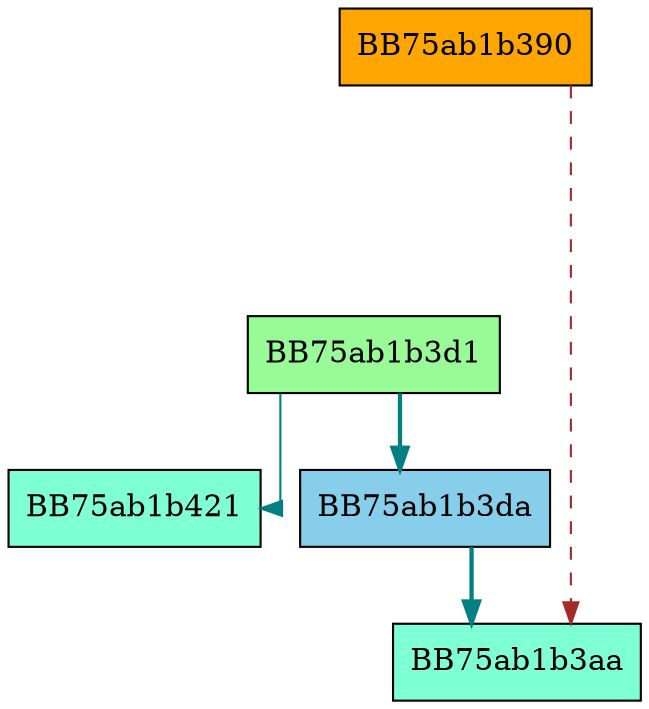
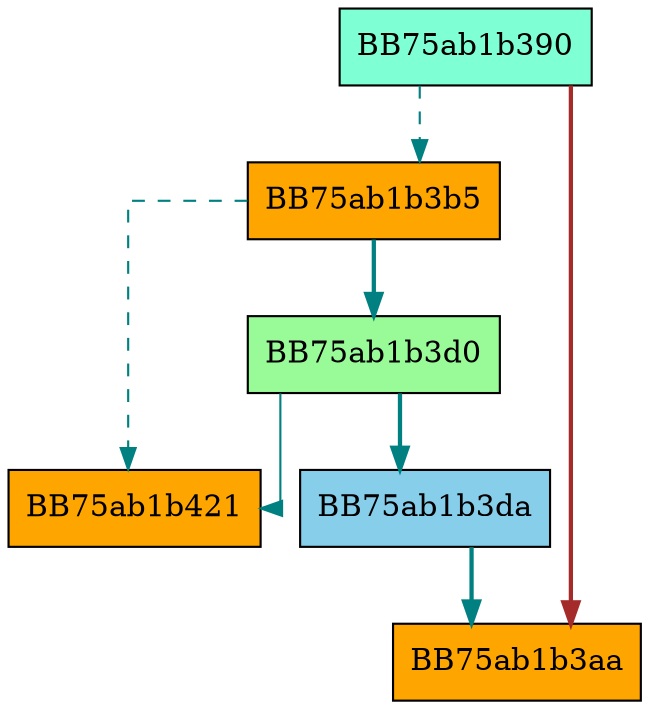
(466, 47) -> (466, 47)
none -> (374, 201)
(571, 344) -> (571, 344)
(374, 355) -> (374, 355)
(135, 508) -> (135, 508)
(517, 662) -> (517, 662)
